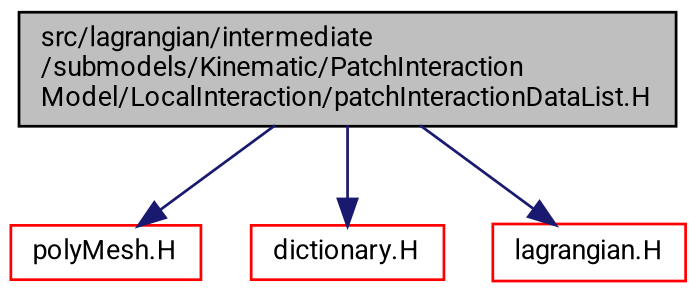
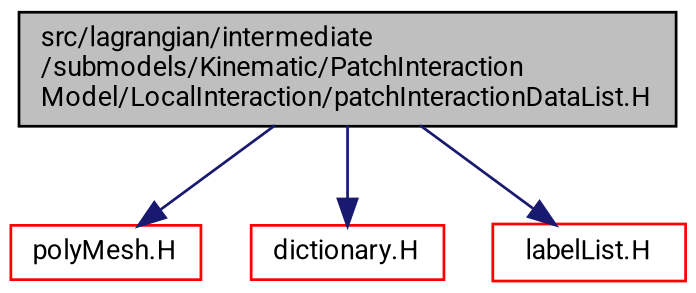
(589, 253) -> (589, 253)
